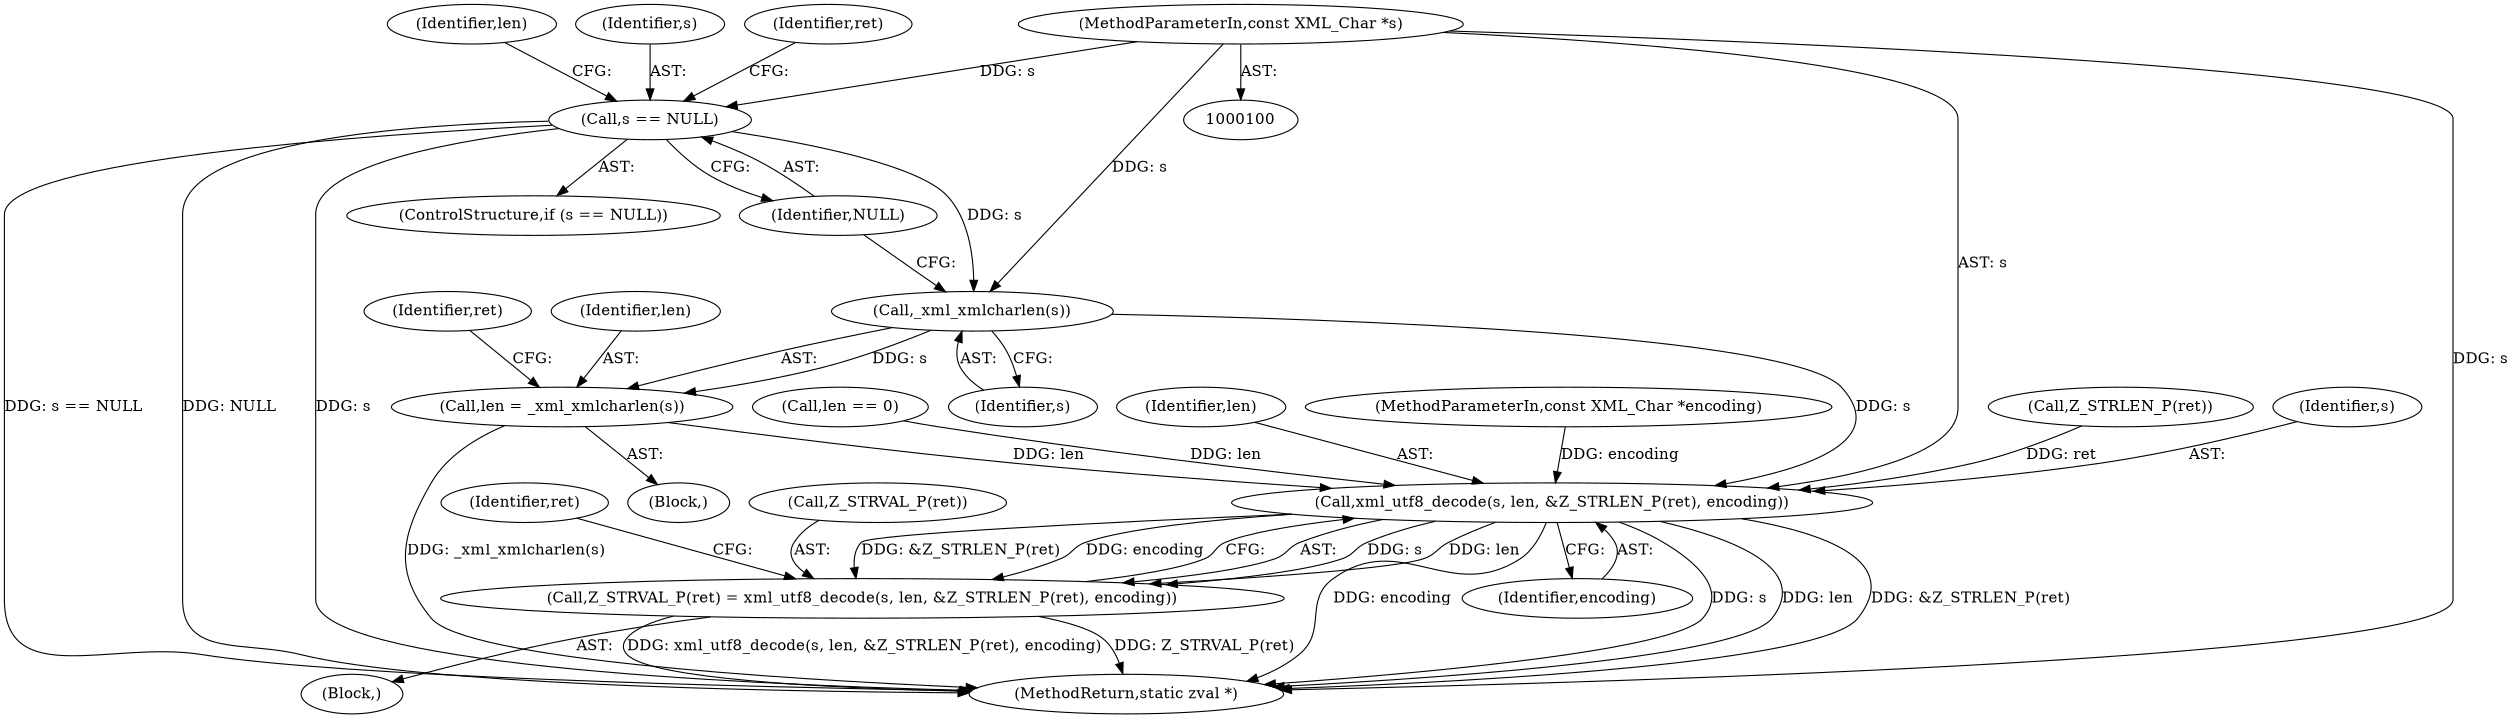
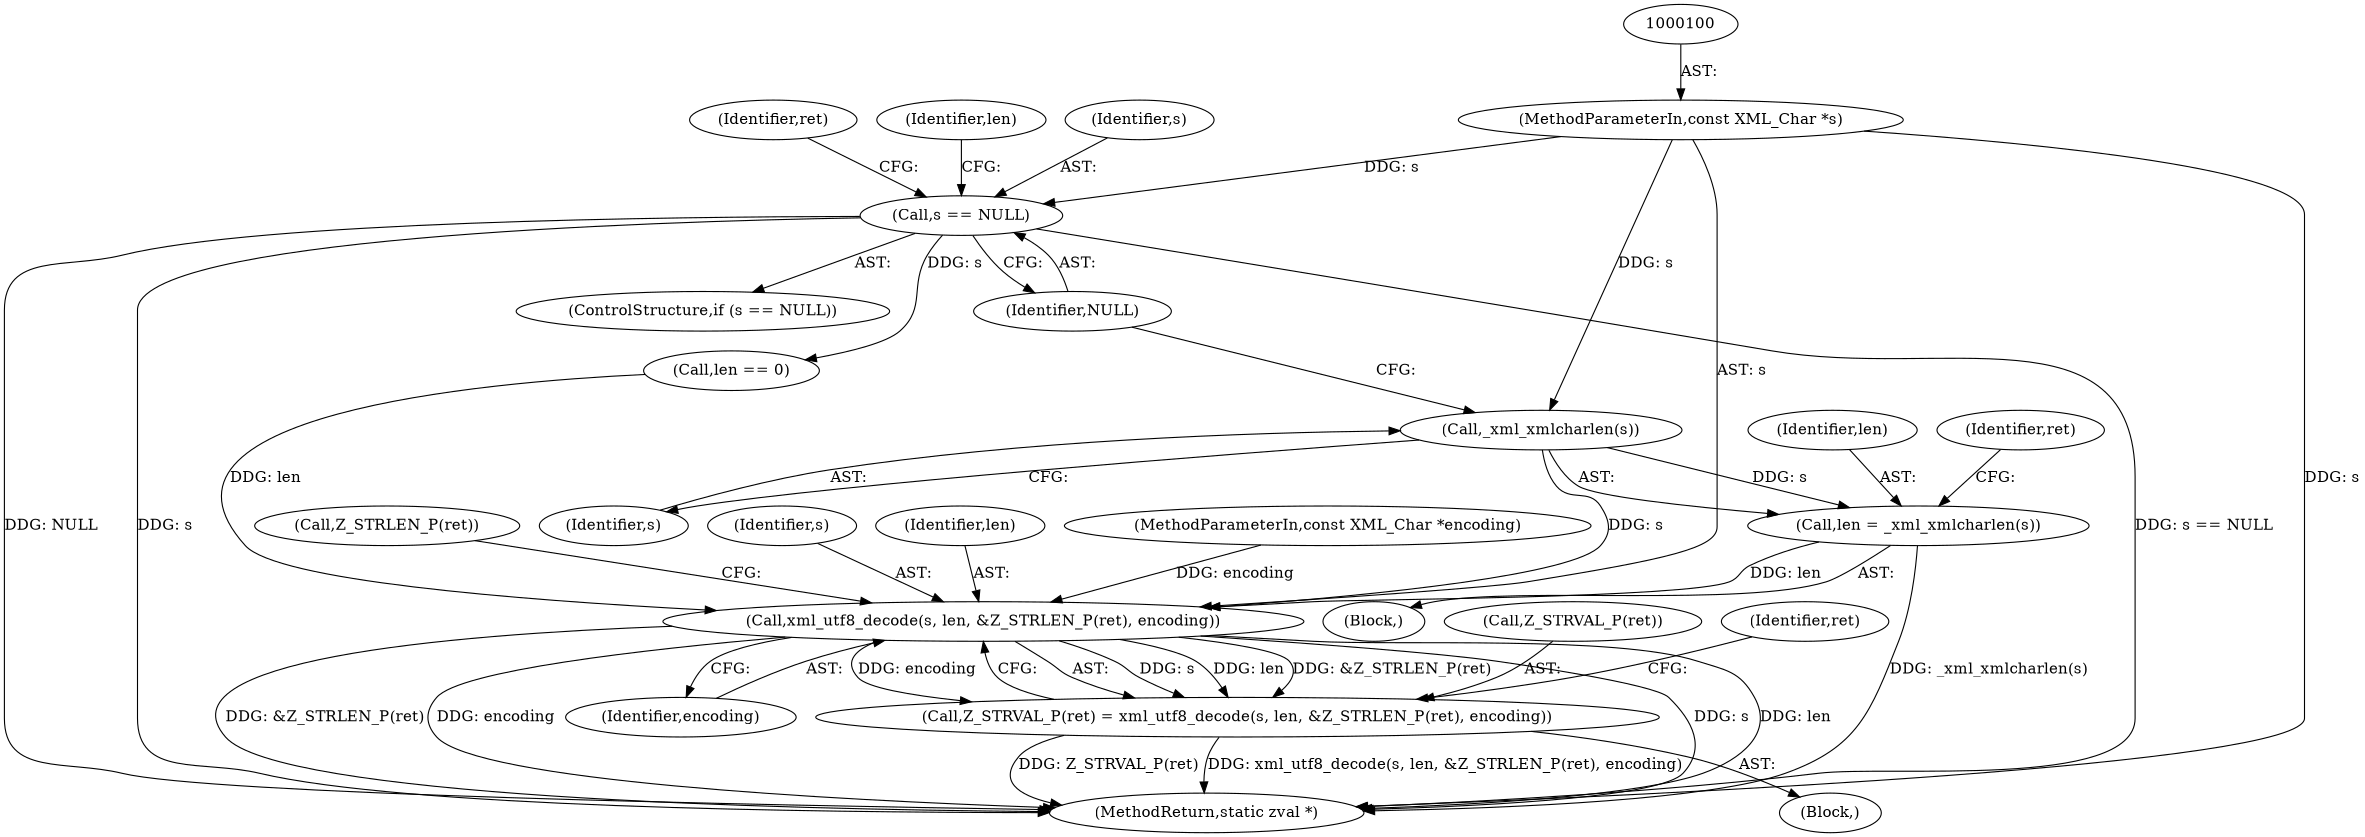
(1241, 67) -> (1681, 67)
(887, 165) -> (906, 324)
(2061, 455) -> (744, 574)
